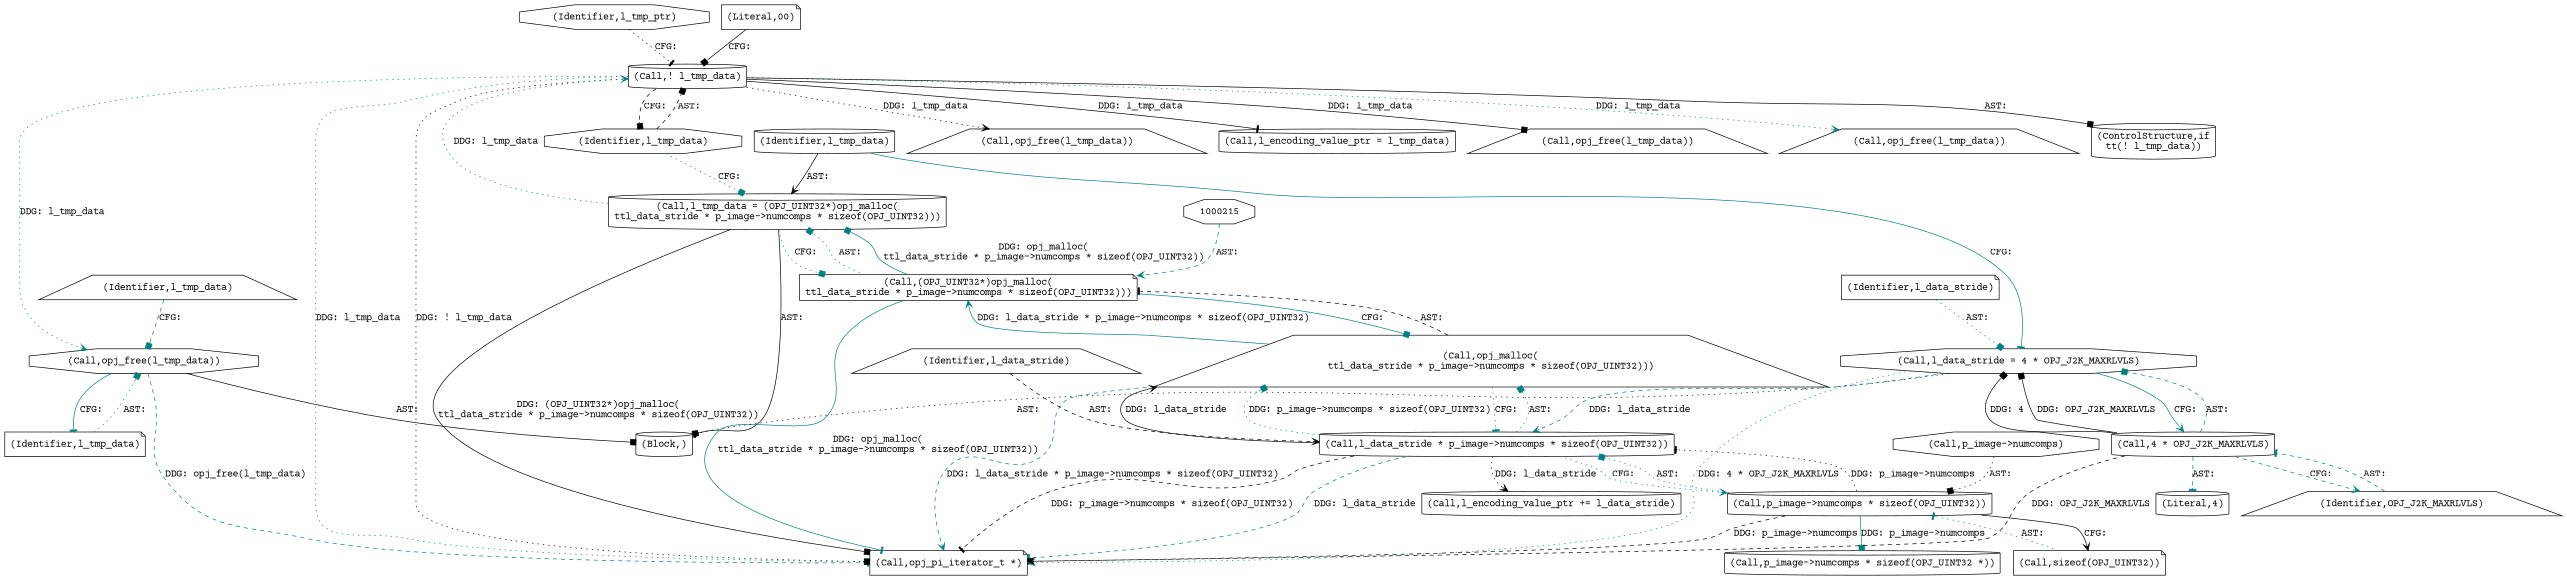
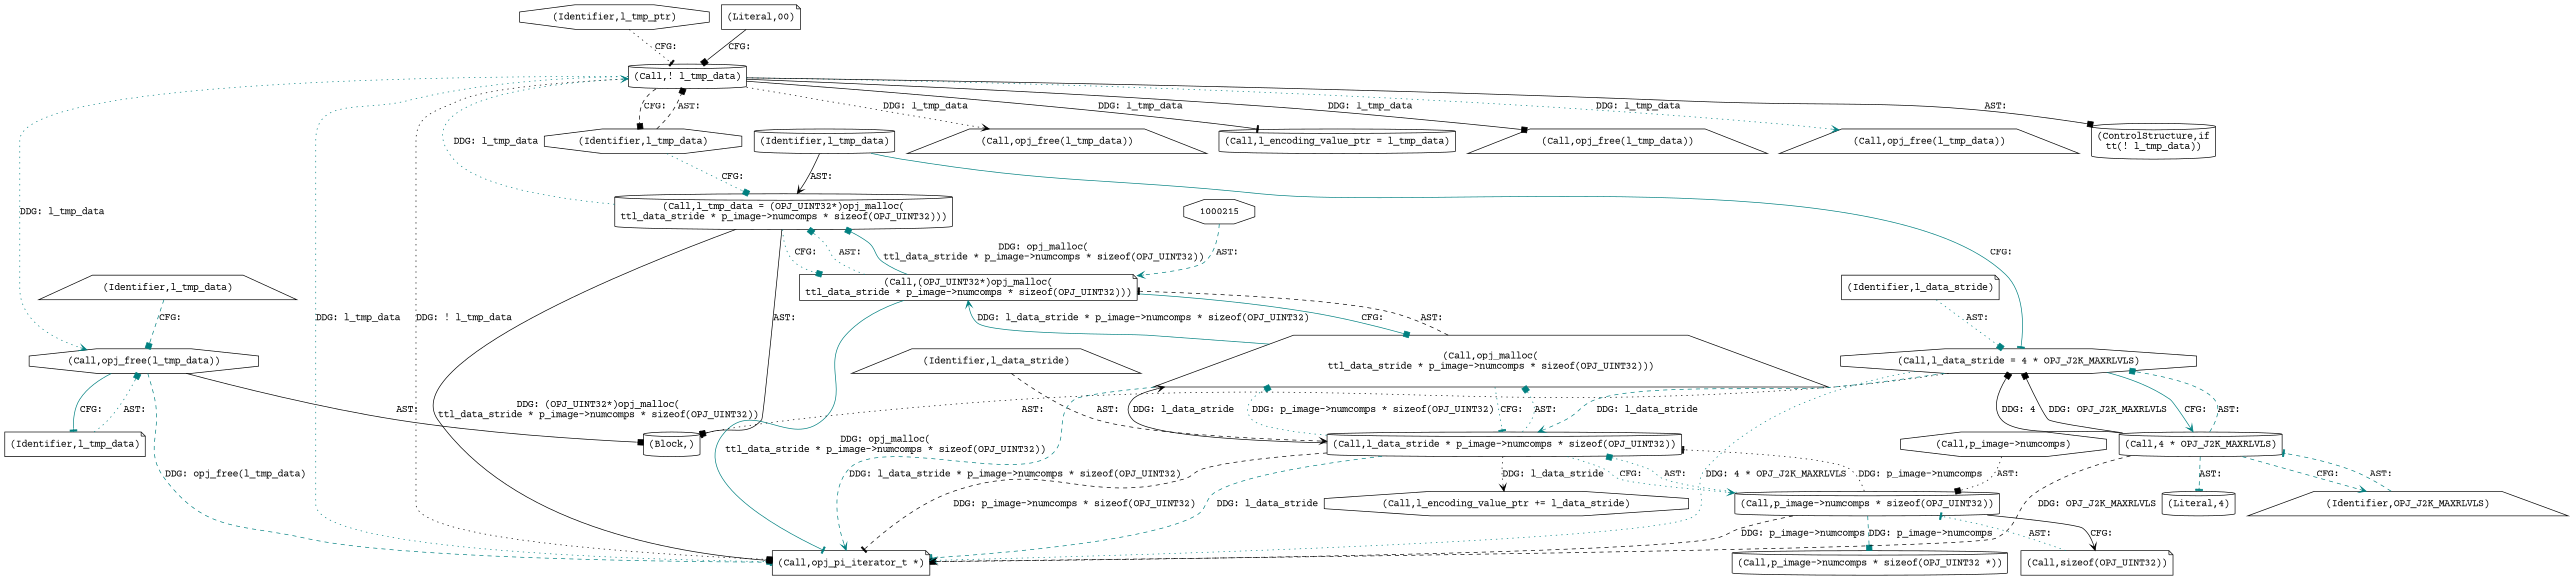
(1551, 504) -> (1506, 504)
(1861, 530) -> (1868, 530)
